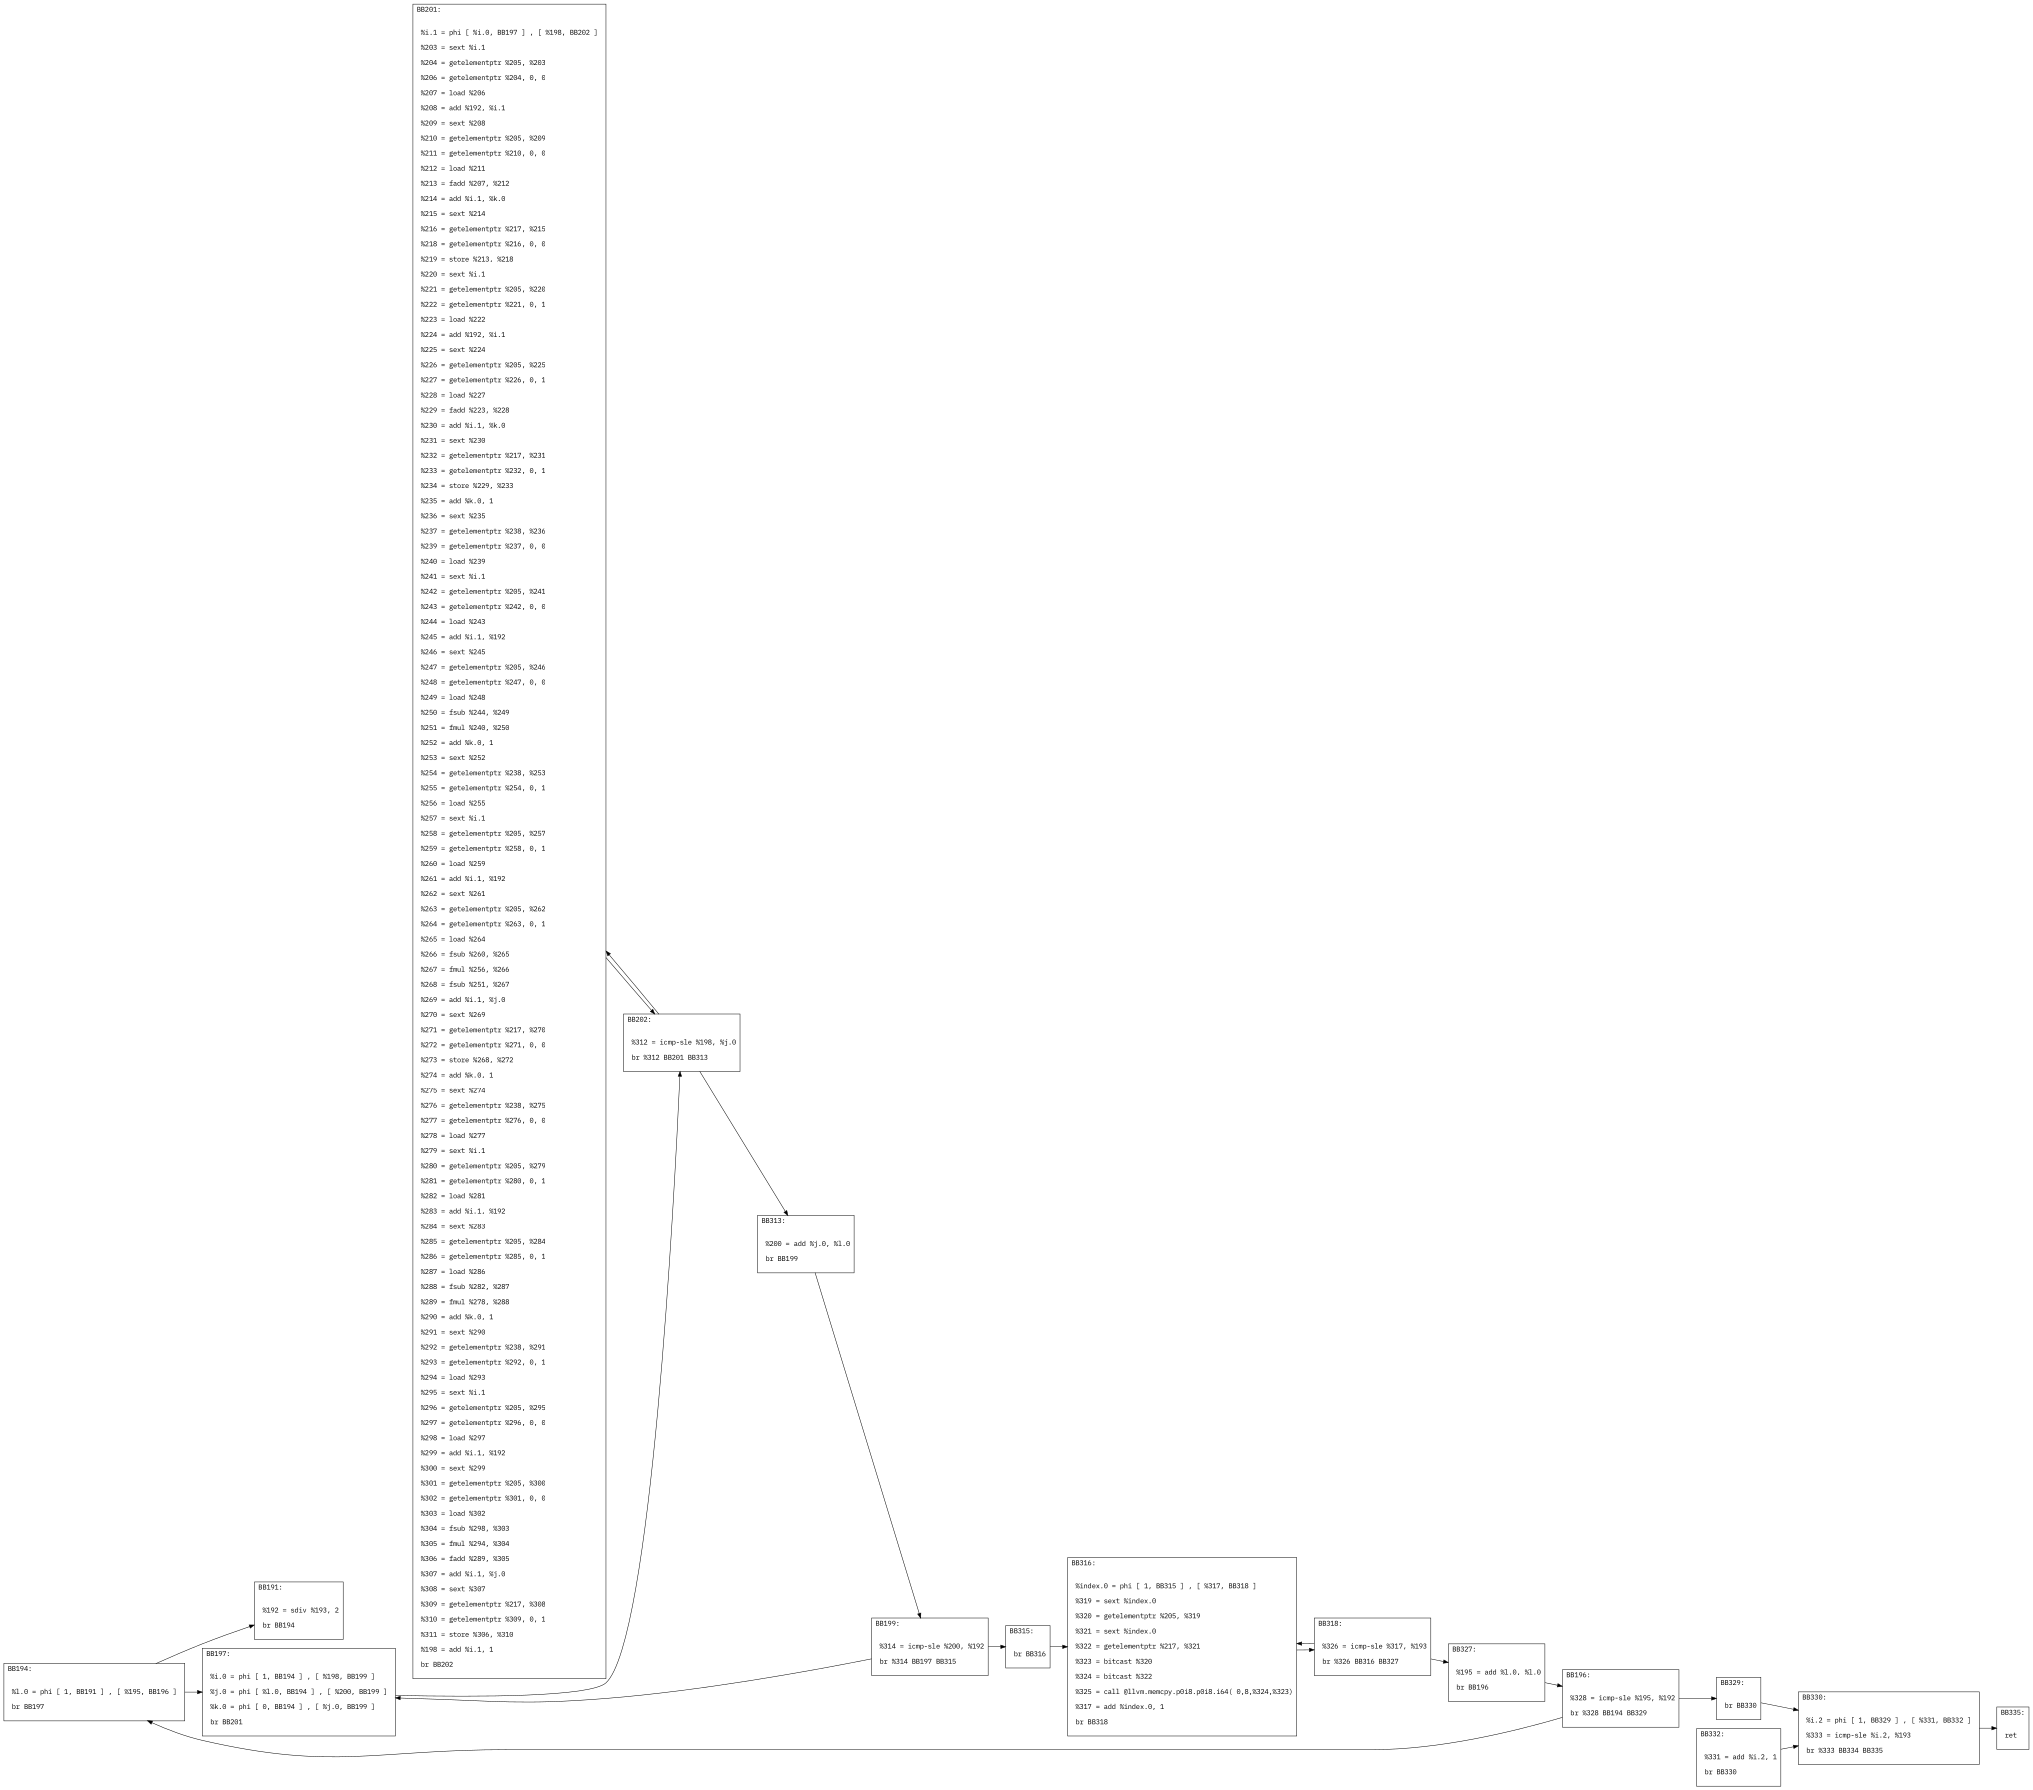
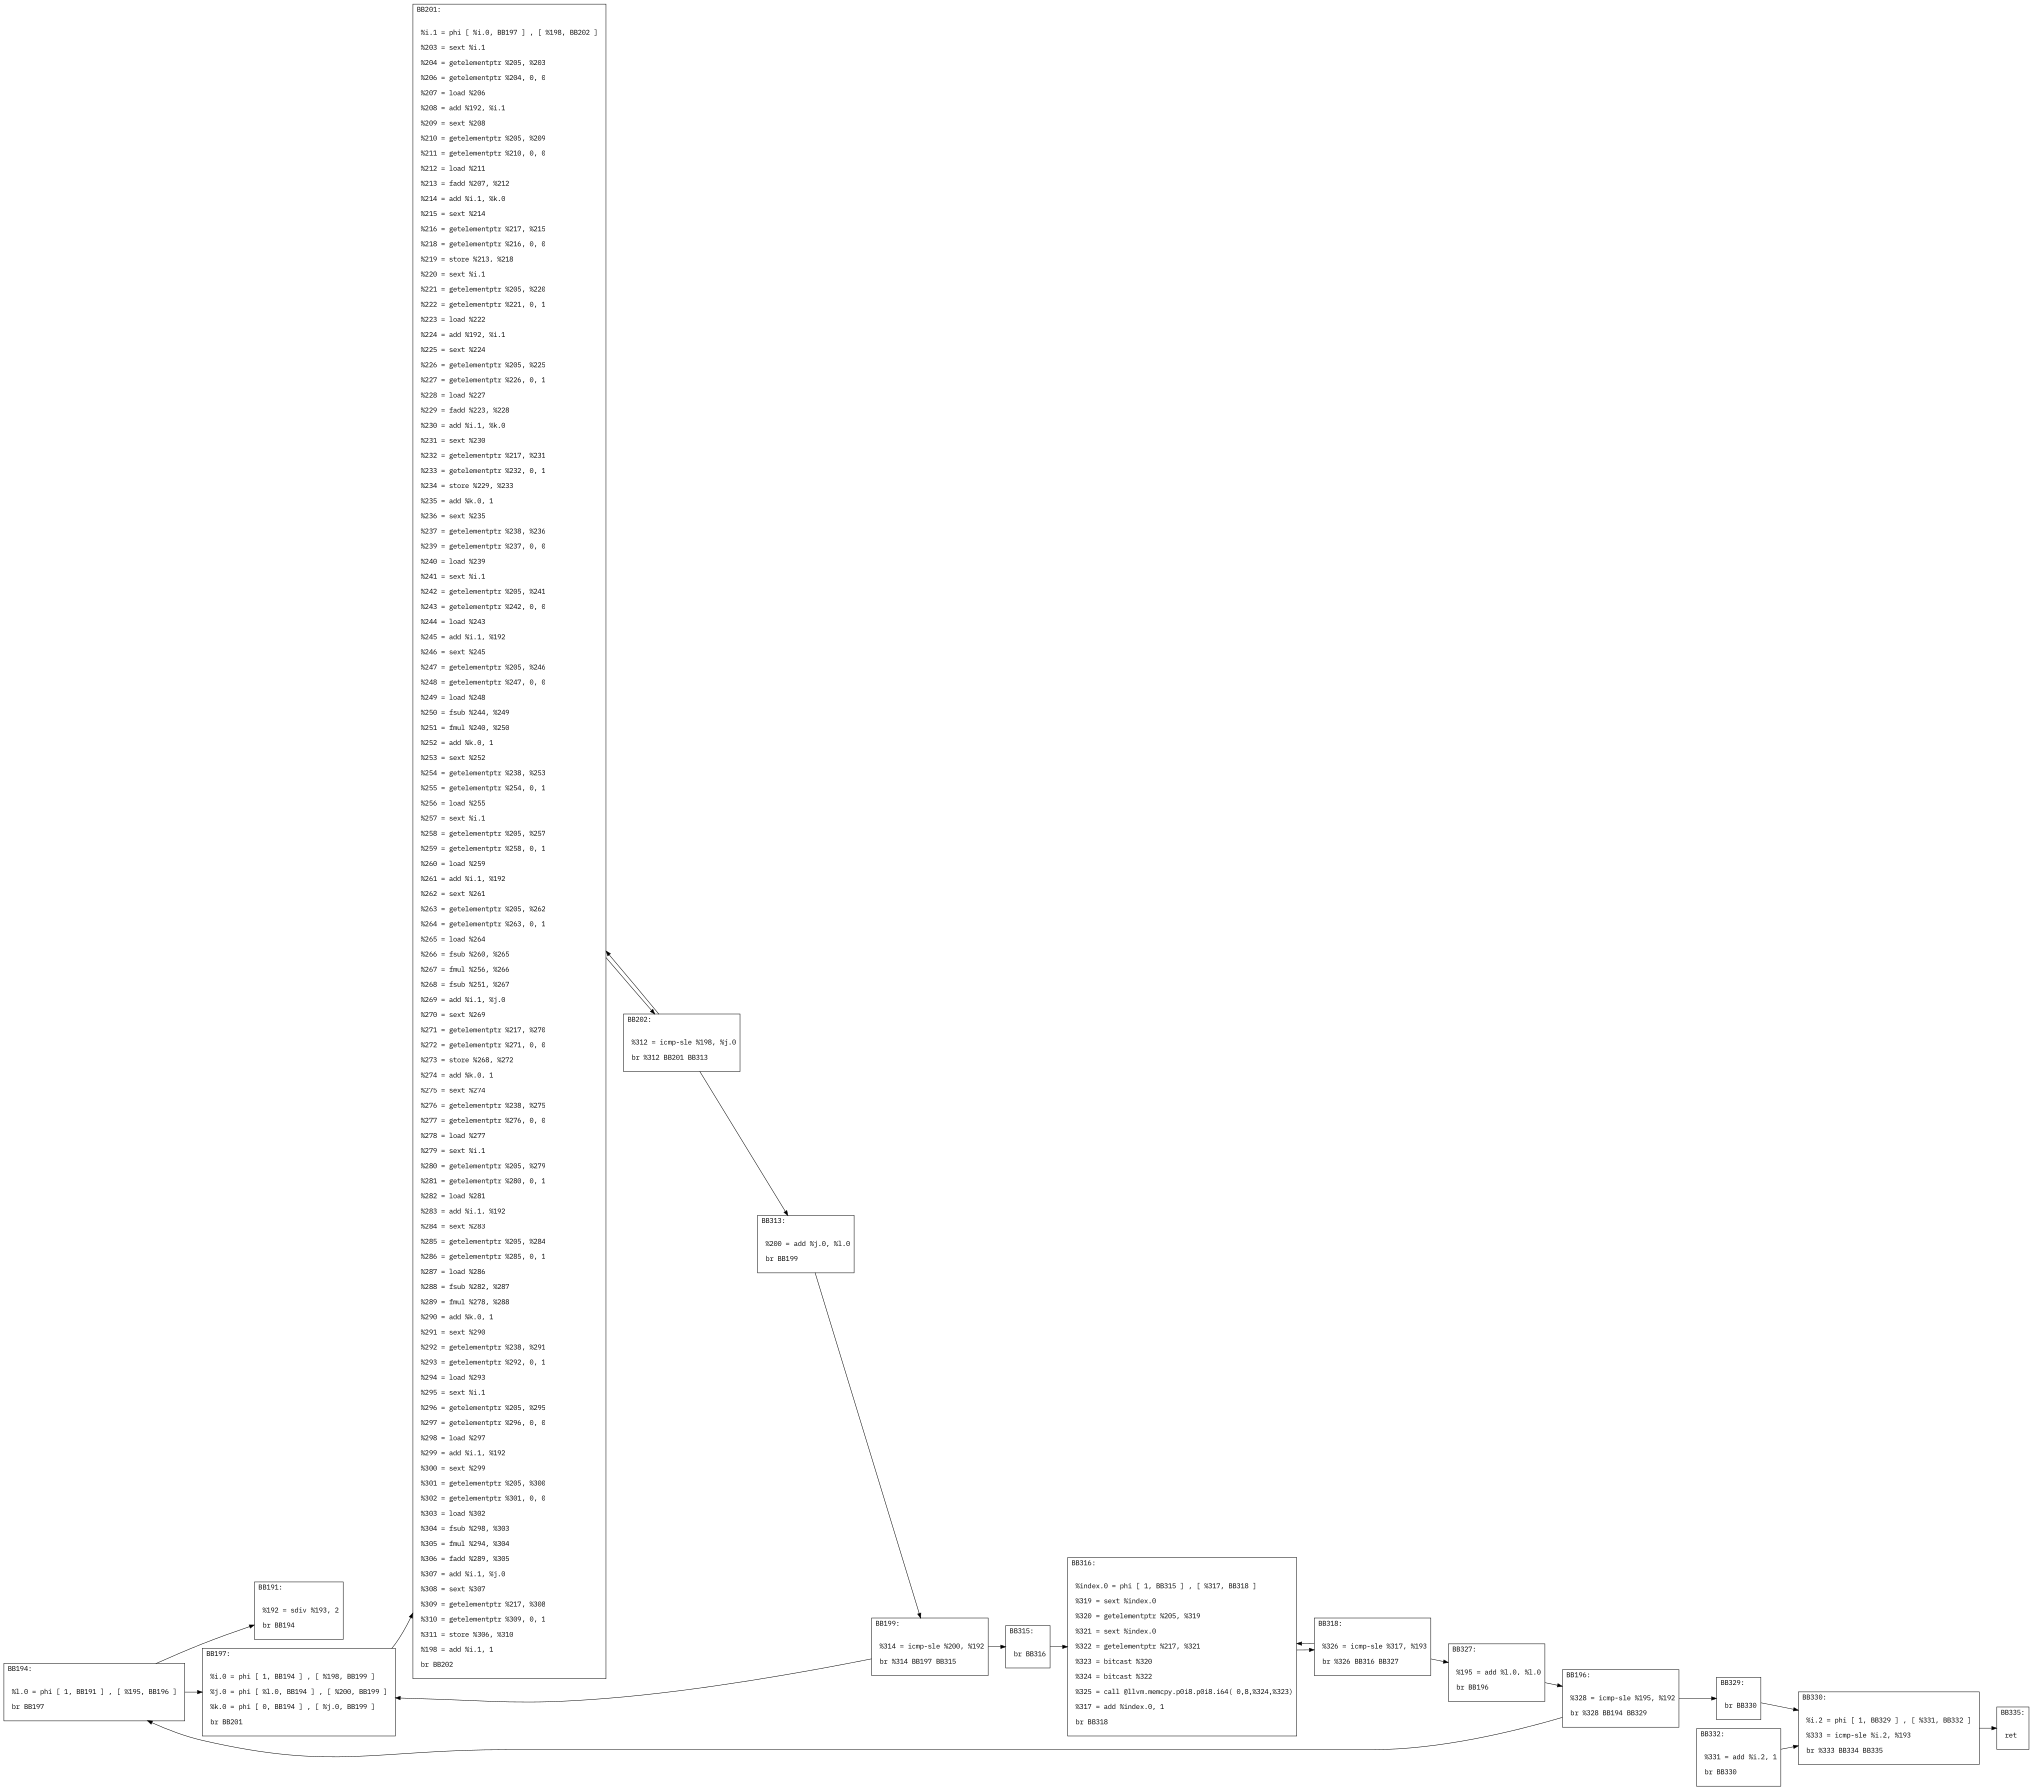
(650, 1488) -> (402, 1634)
